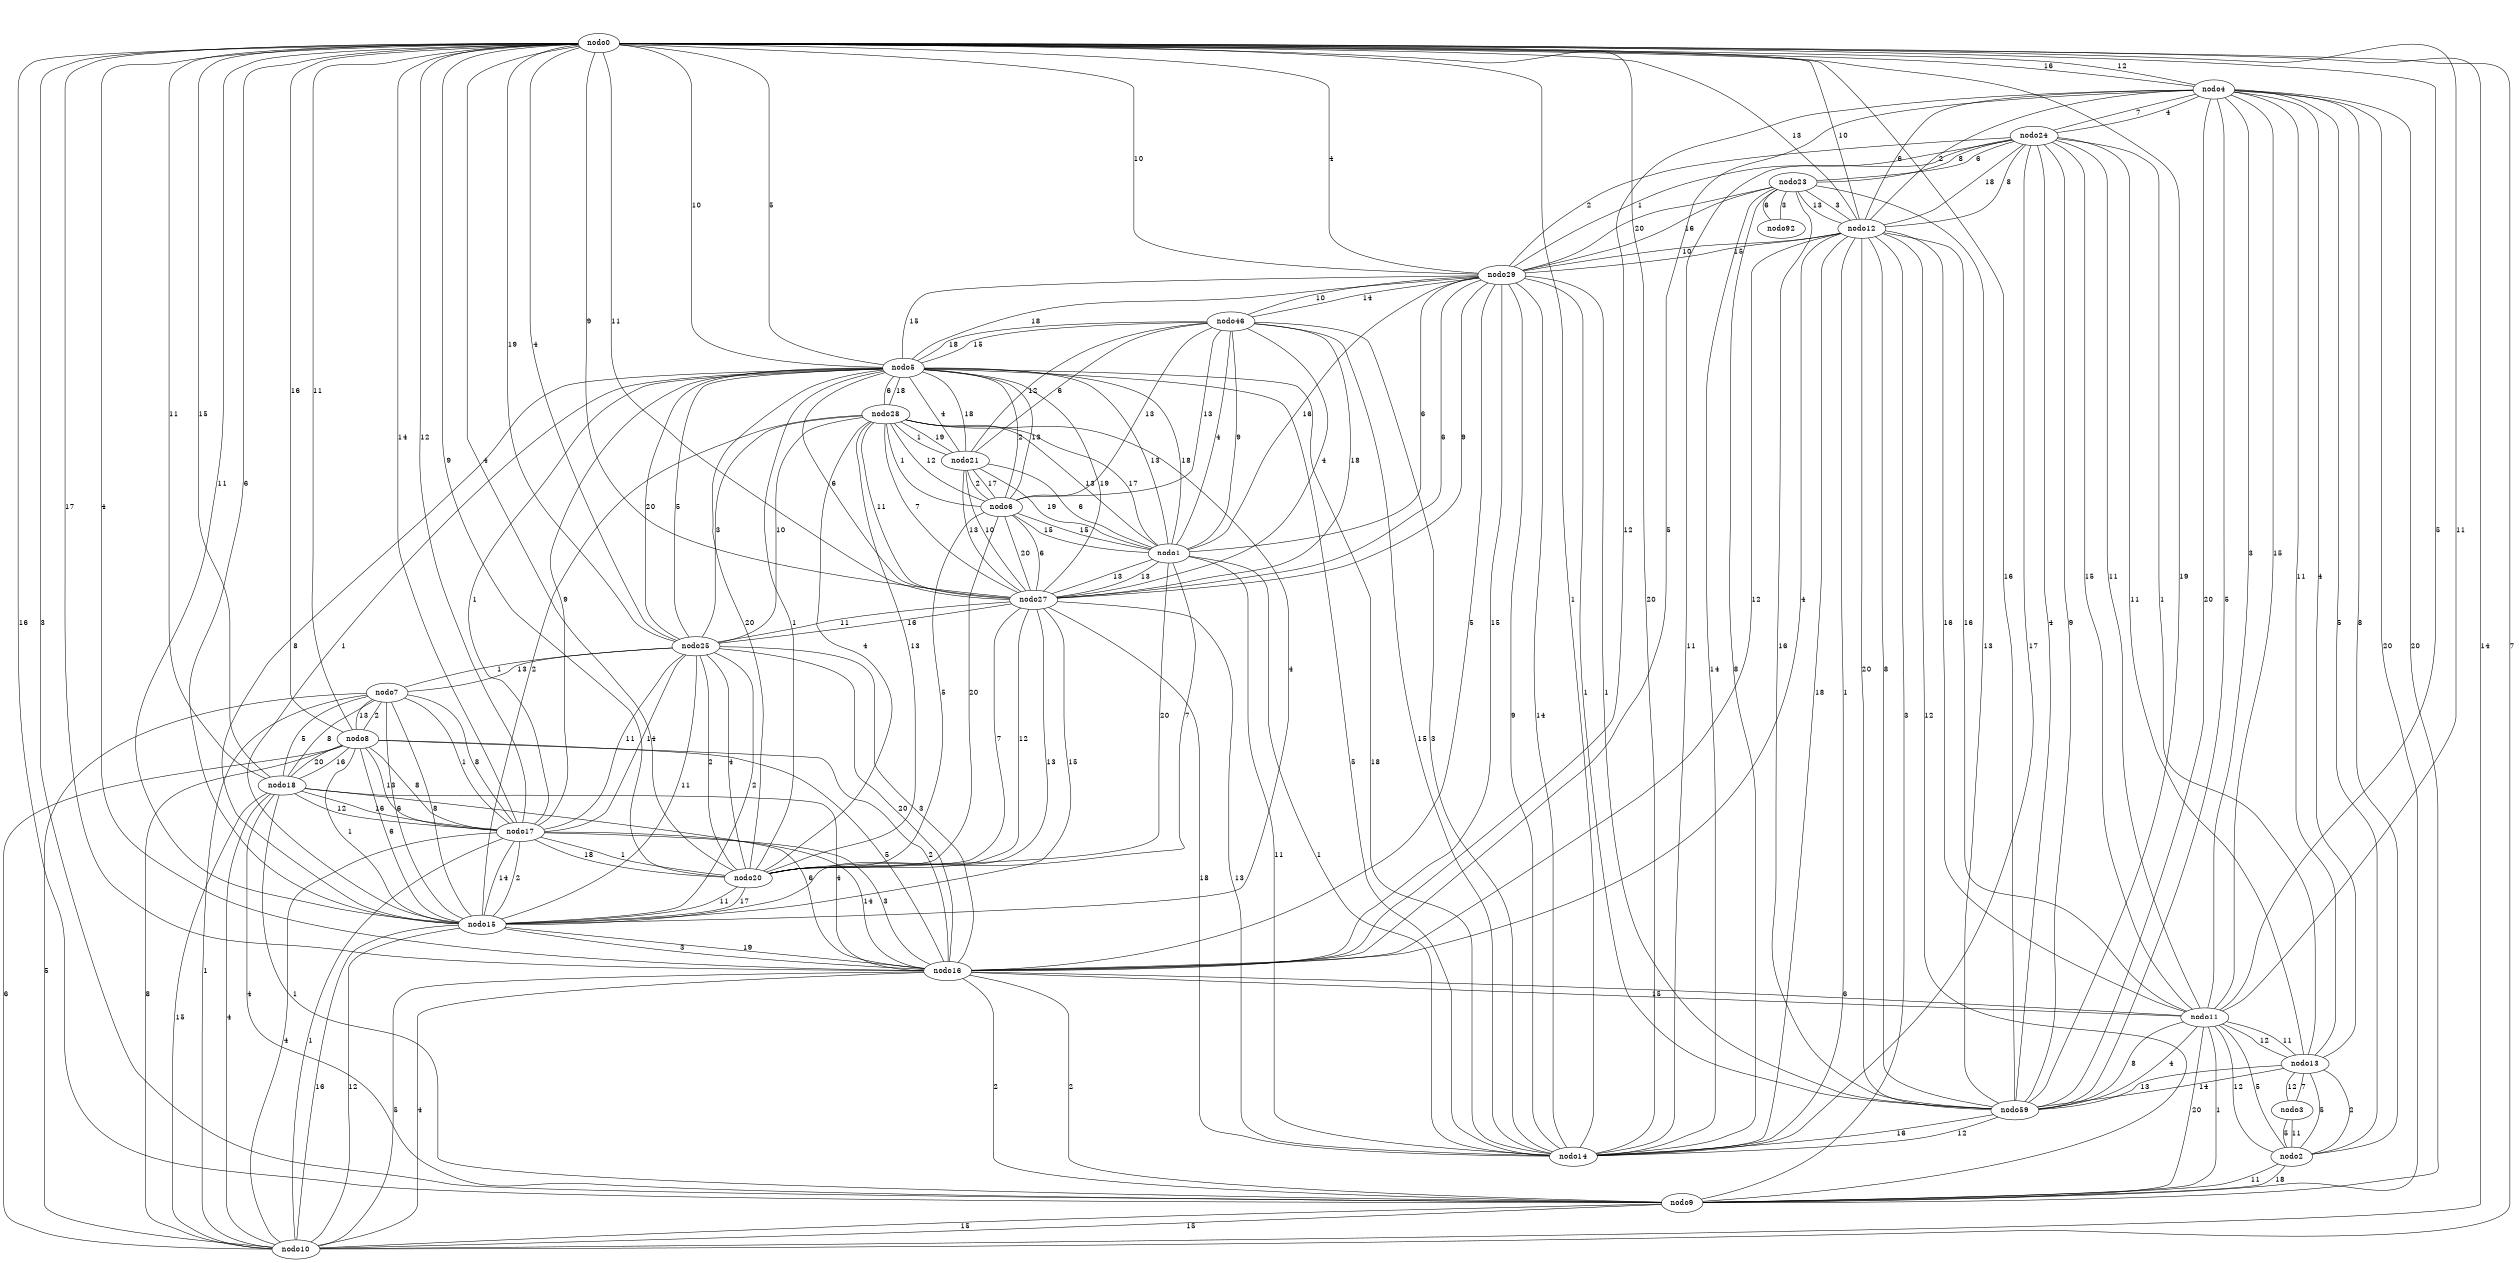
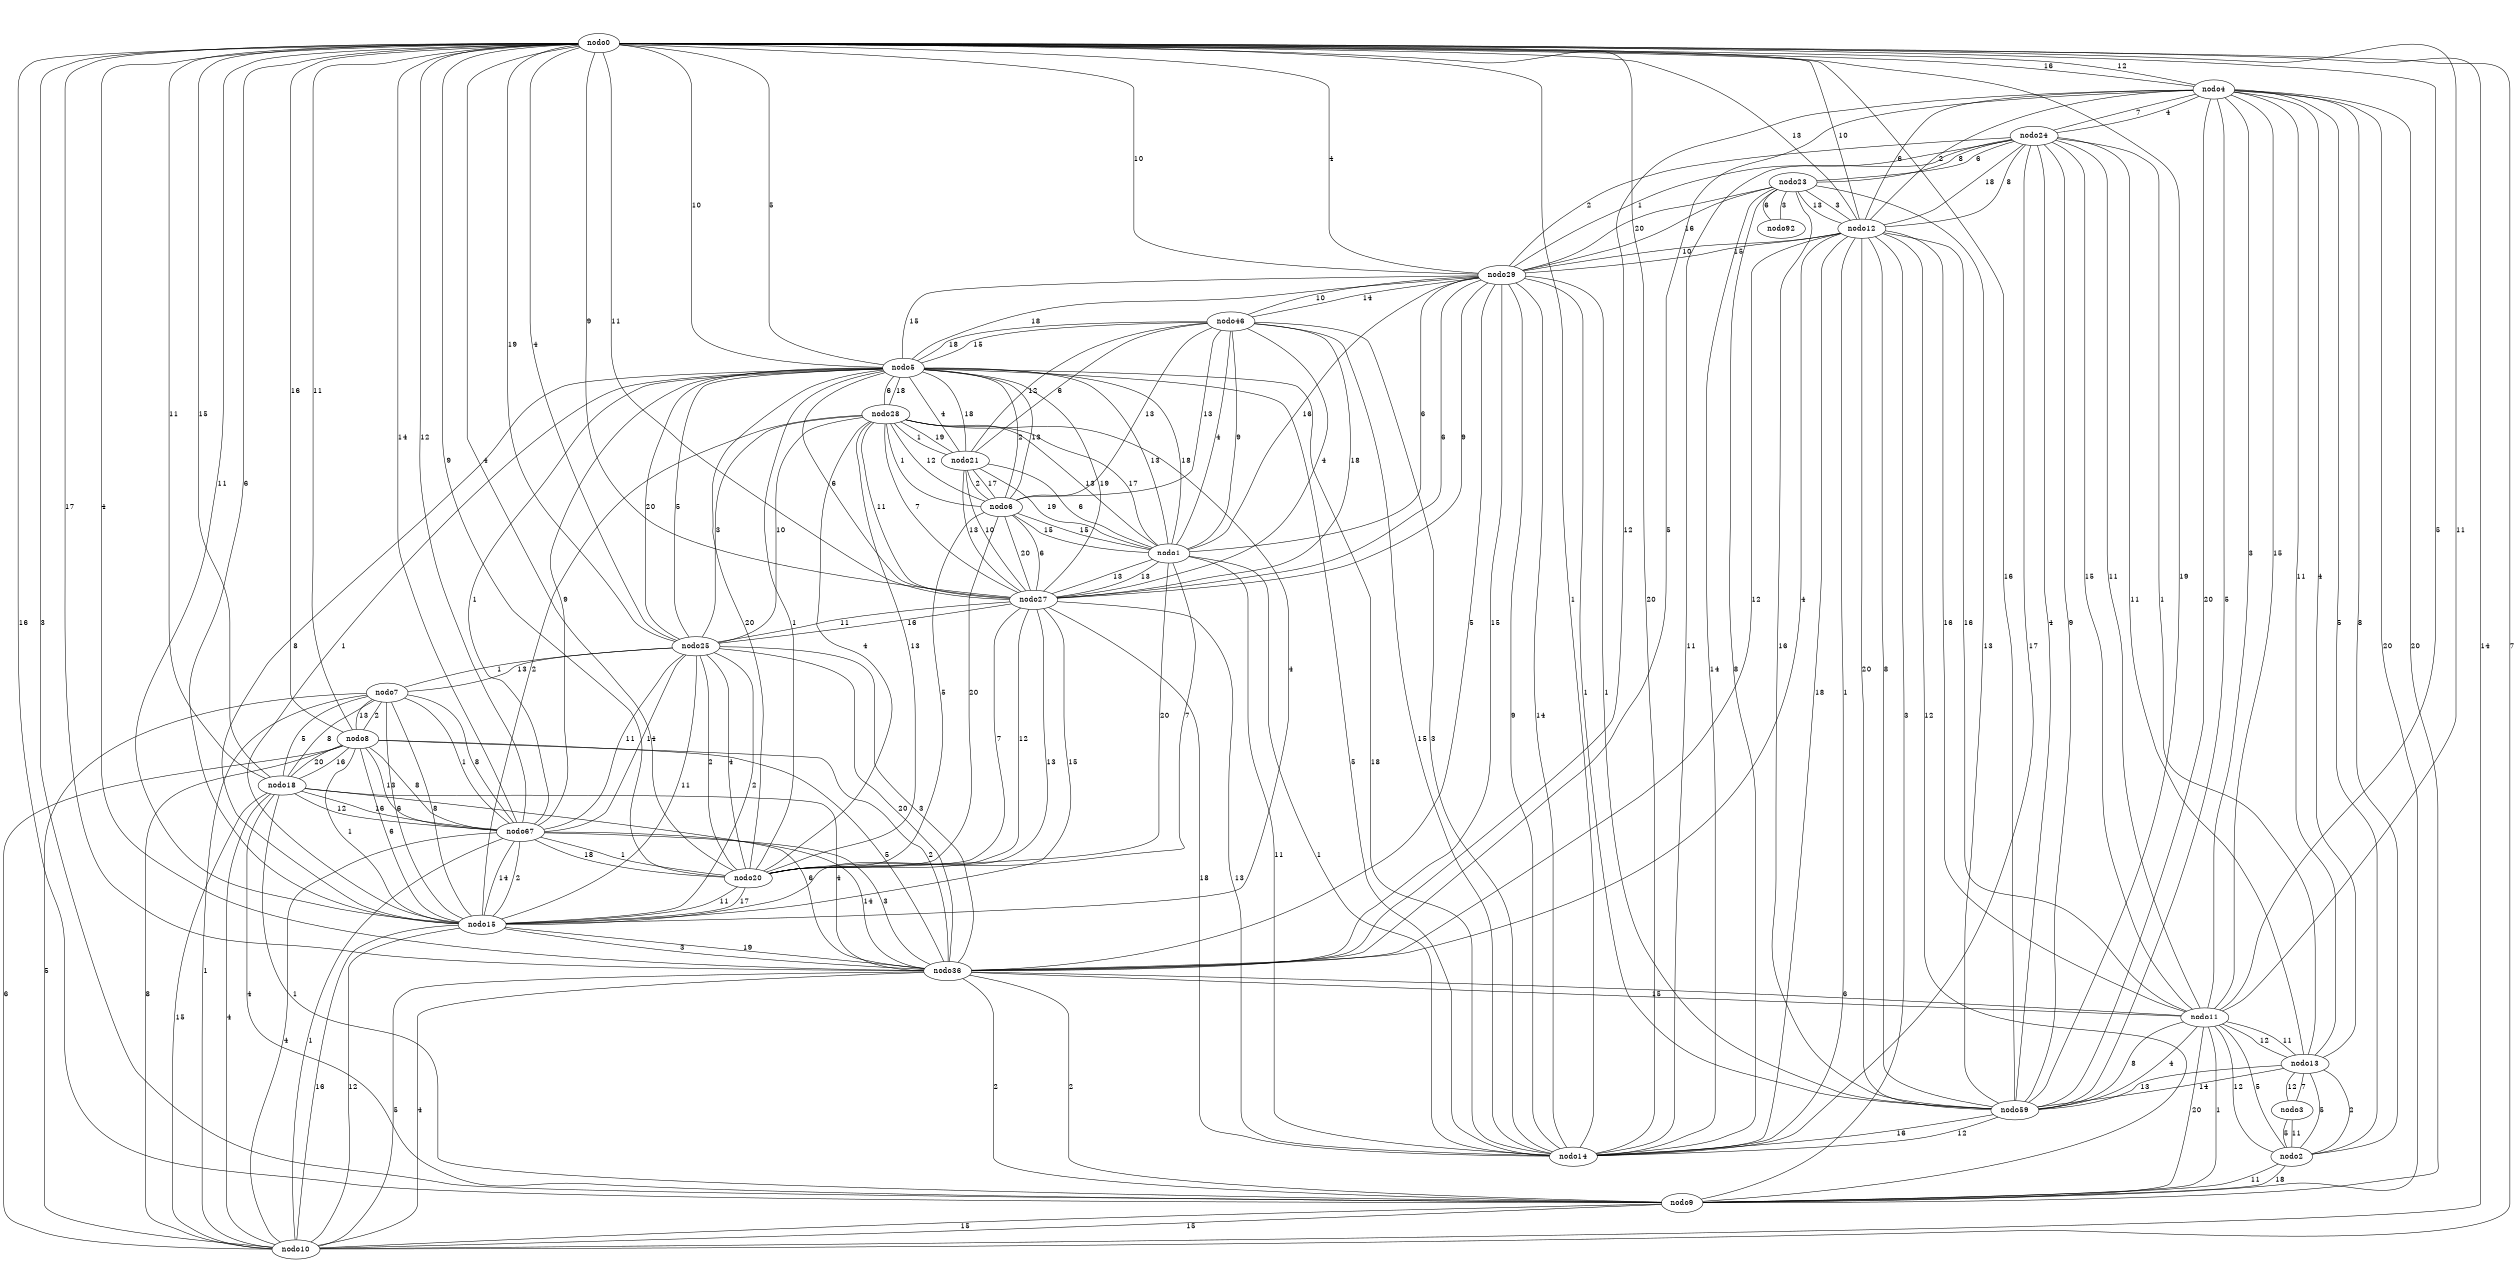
(521, 832) -> (521, 832)
(948, 971) -> (948, 971)
